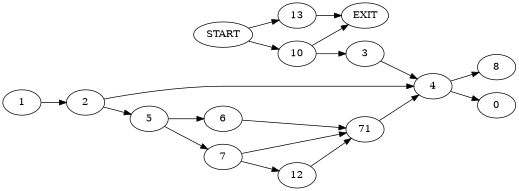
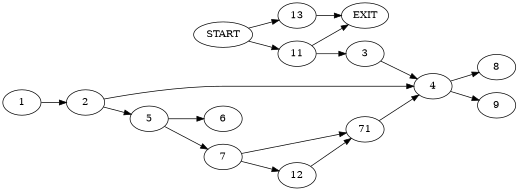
(297, 54) -> (297, 54)
(497, 105) -> (497, 105)
(291, 124) -> none
